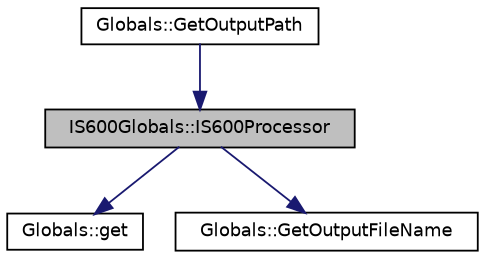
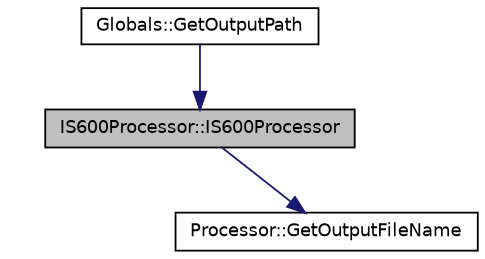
(200, 128) -> (200, 128)
(75, 232) -> none
(327, 232) -> (327, 232)
